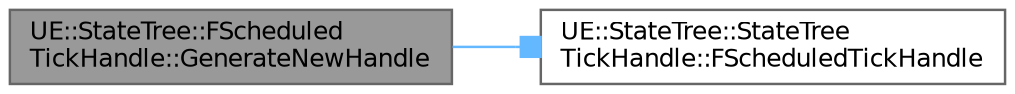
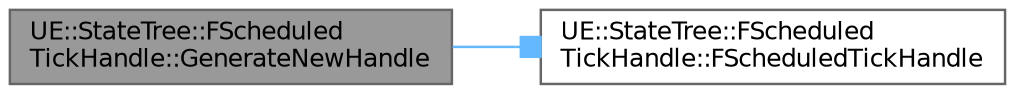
(773, 47) -> (773, 47)
